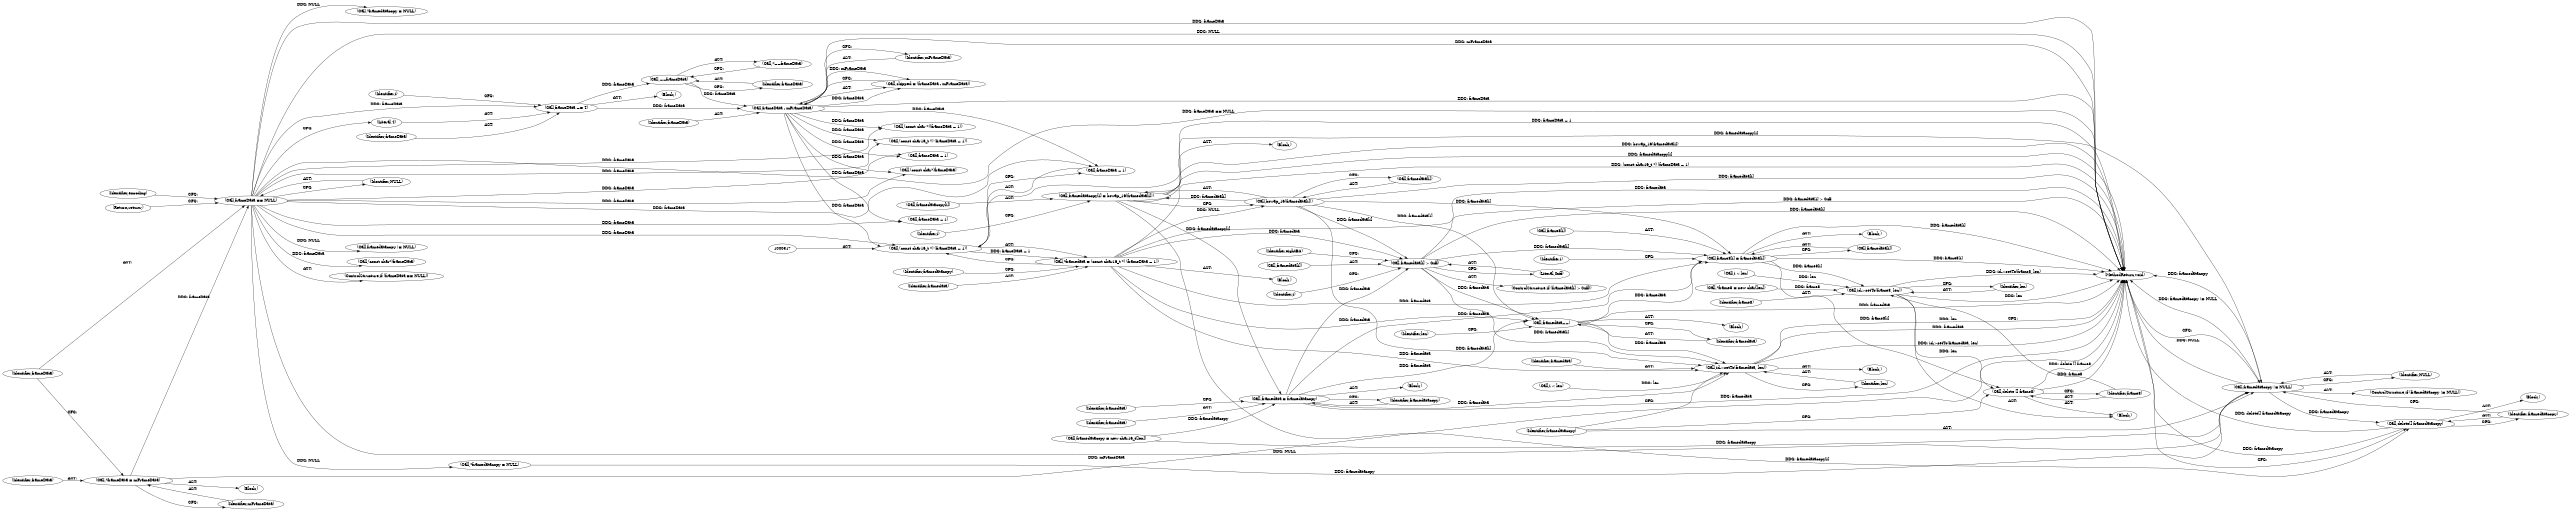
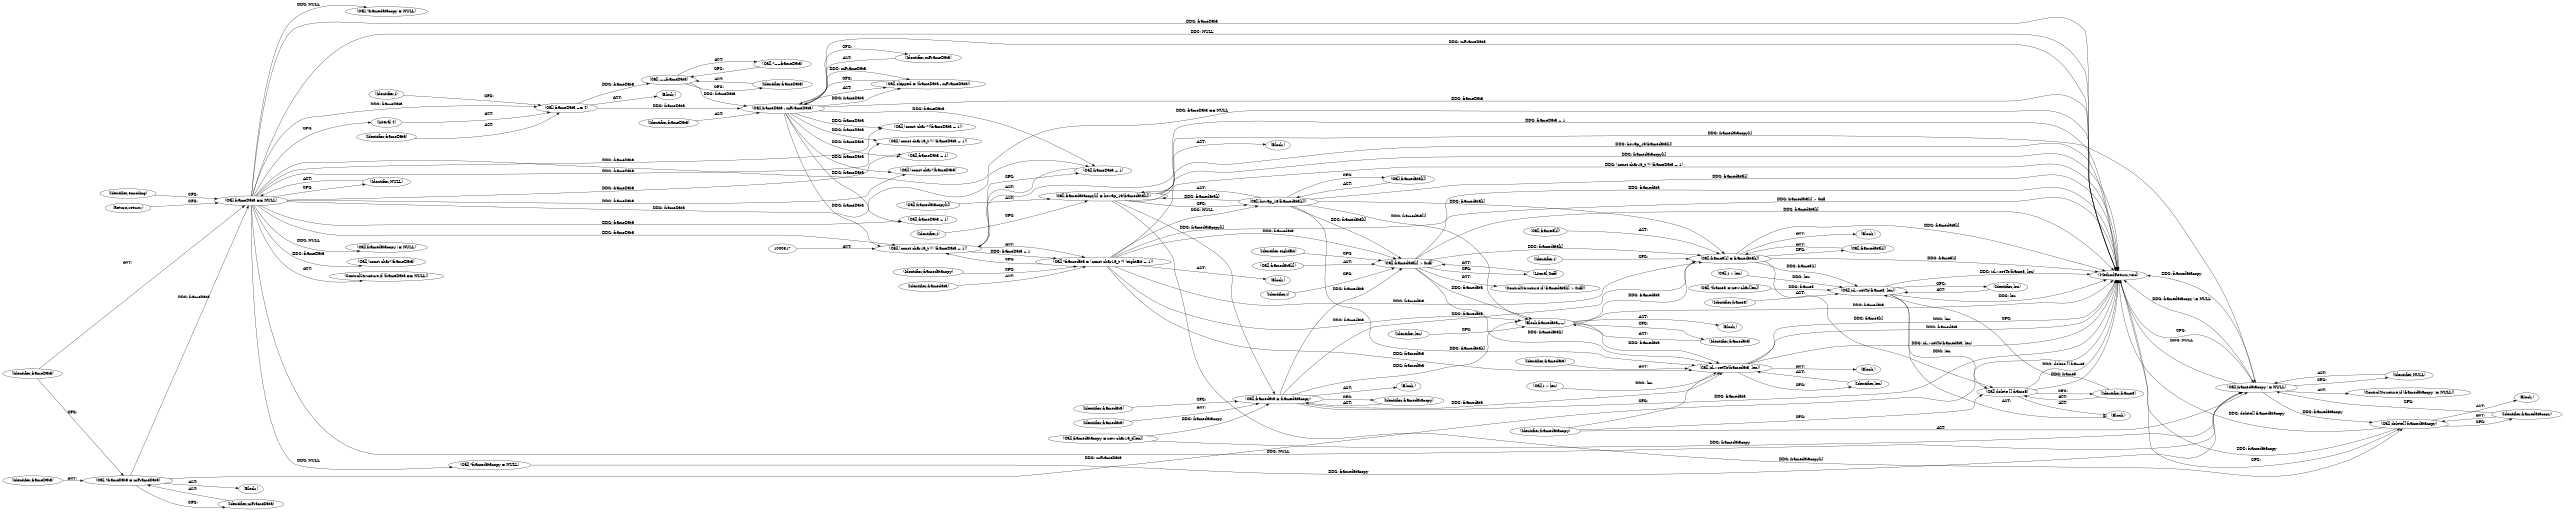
(1106, 262) -> (1103, 262)
(1551, 323) -> (1545, 323)
